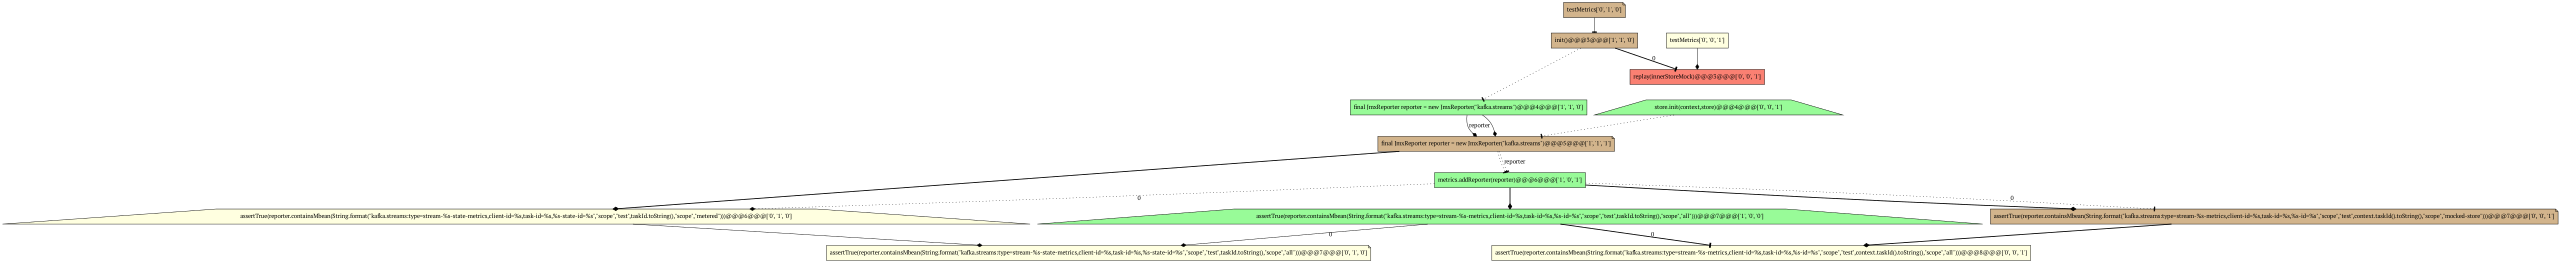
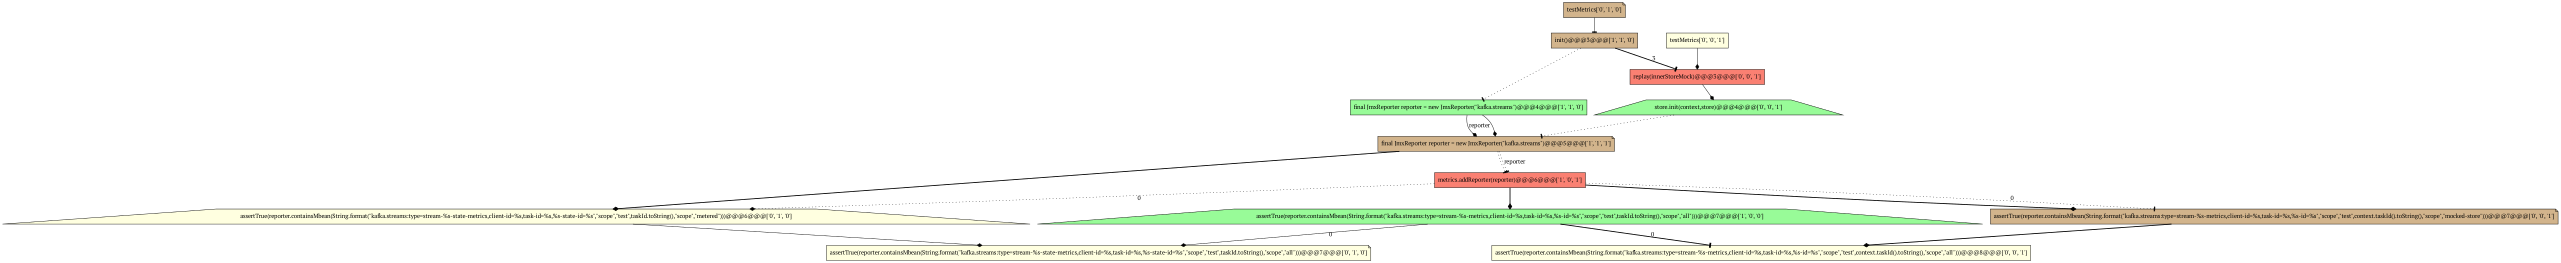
(1654, 59) -> (1654, 59)
none -> (1707, 90)
(1510, 180) -> (1510, 180)
